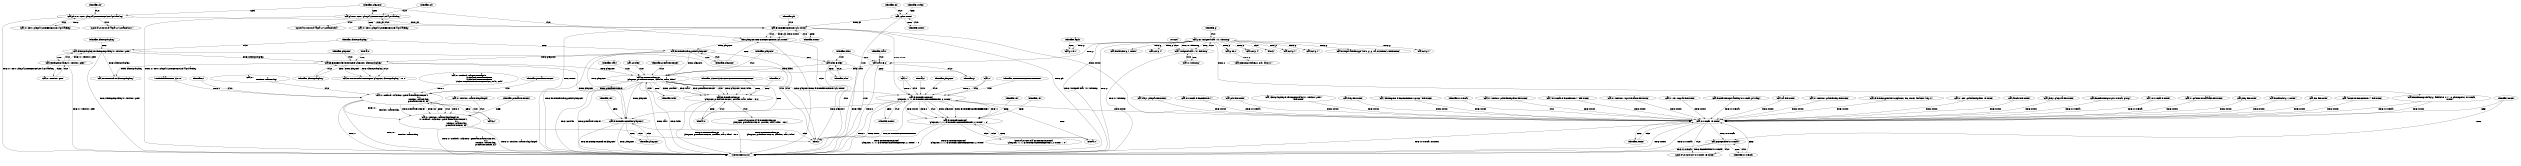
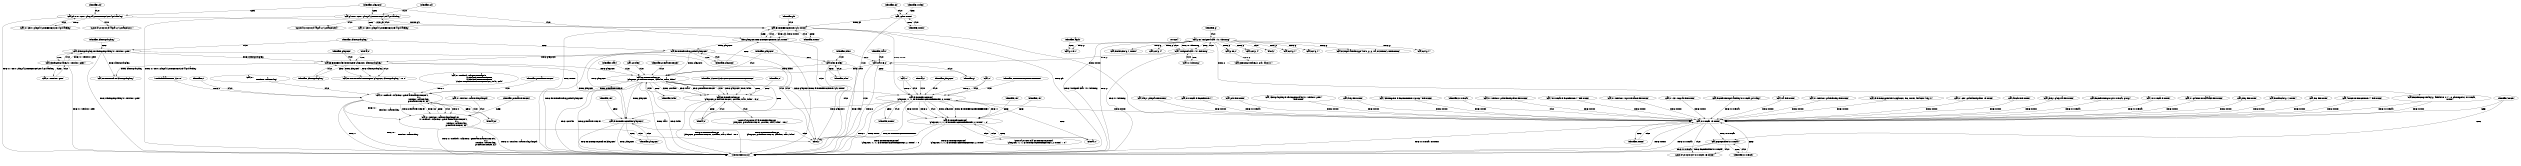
(415, 22) -> (415, 22)
none -> (762, 32)
(1044, 58) -> (1033, 60)
(491, 121) -> (491, 121)
